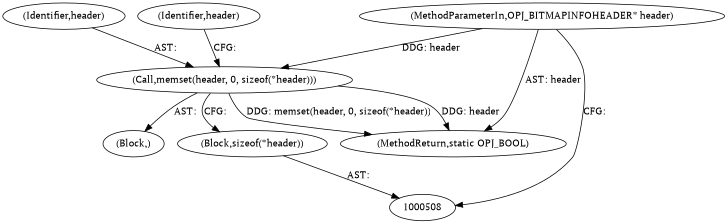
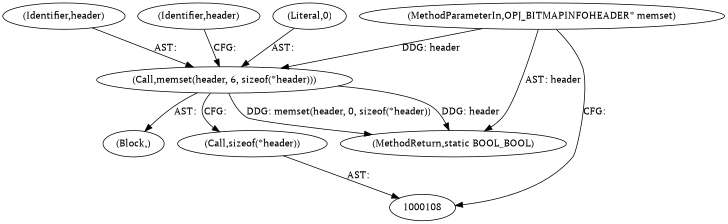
none -> (310, 16)
(542, 16) -> (542, 16)
(225, 80) -> (225, 80)
(252, 144) -> (252, 144)
(453, 144) -> (453, 144)
(423, 208) -> (423, 208)
